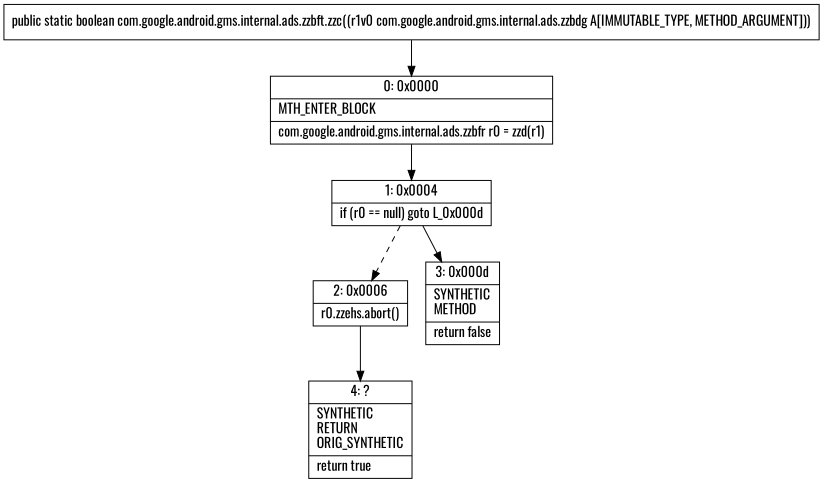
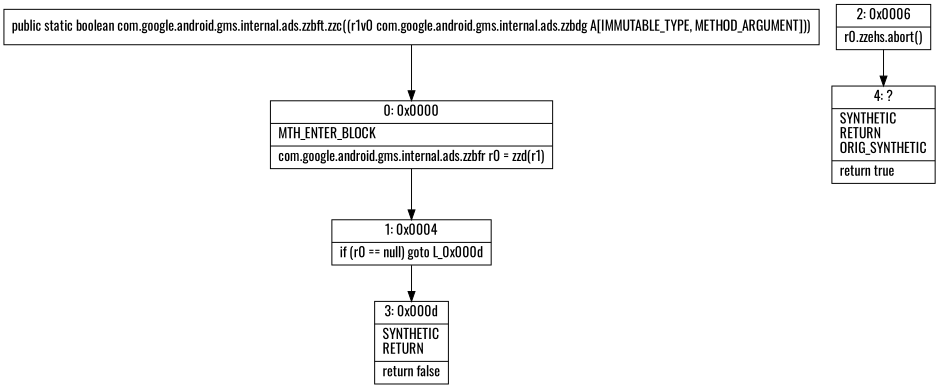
(388, 249) -> none
(455, 310) -> (404, 350)
